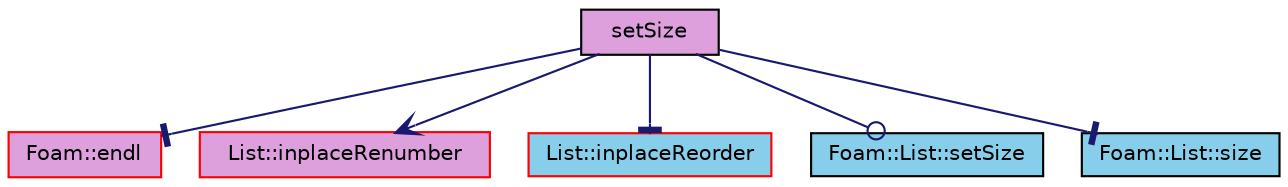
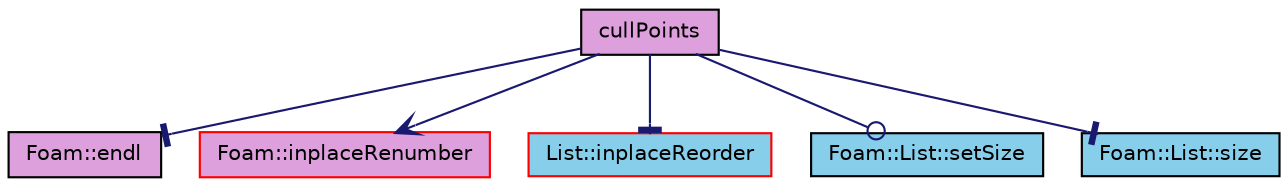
(650, 32) -> (650, 32)
(85, 155) -> (85, 155)
(345, 155) -> (345, 155)
